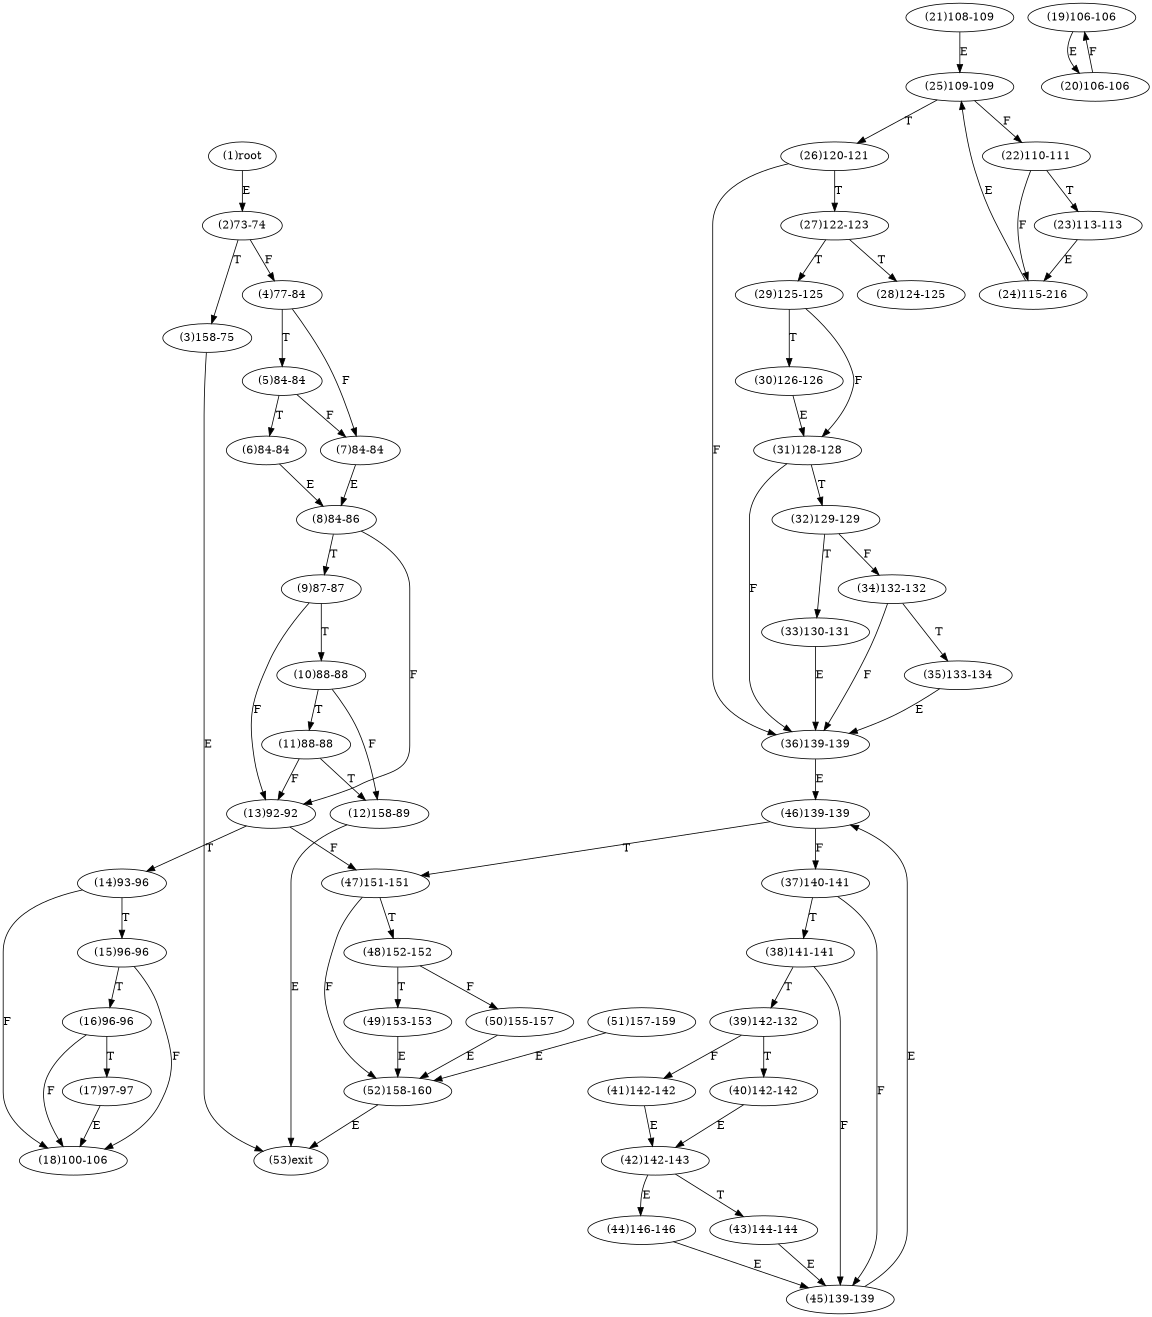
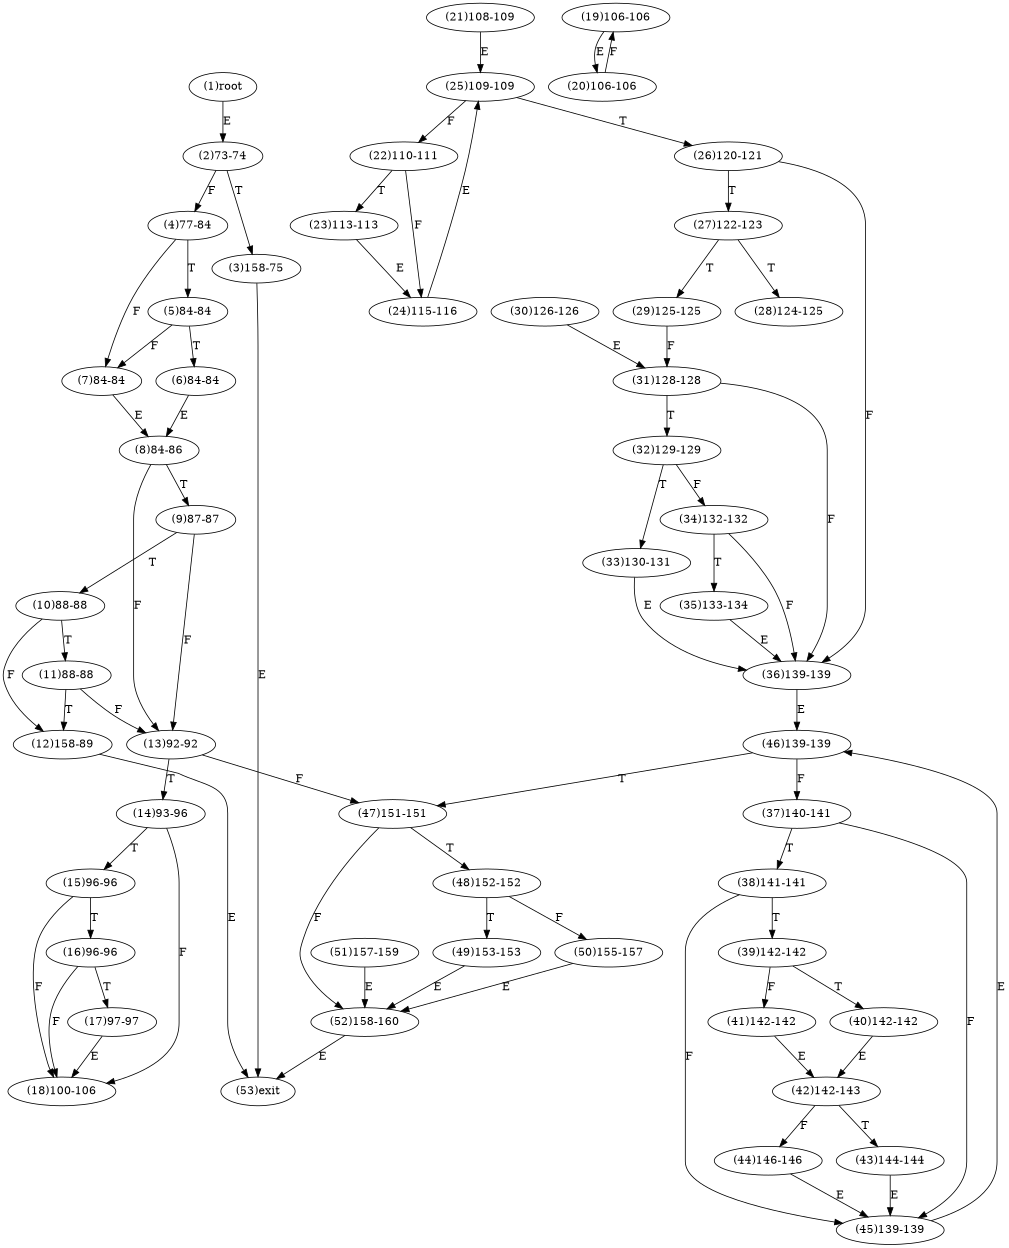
(1033, 295) -> (423, 312)
(789, 334) -> none
(764, 1022) -> (772, 953)
(647, 1195) -> (804, 1126)
